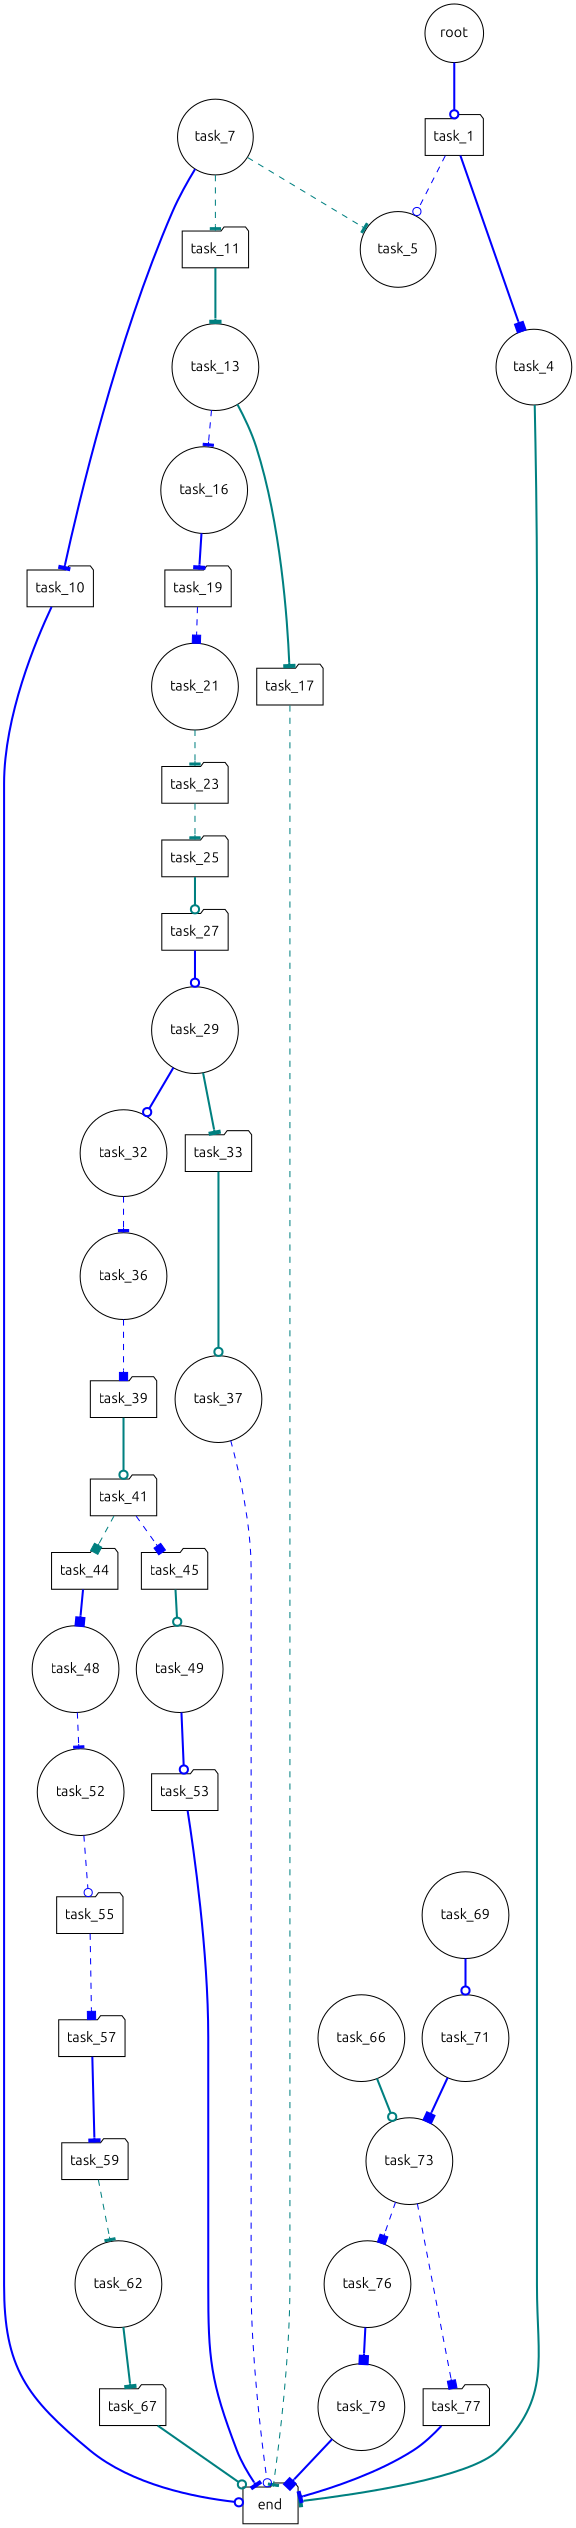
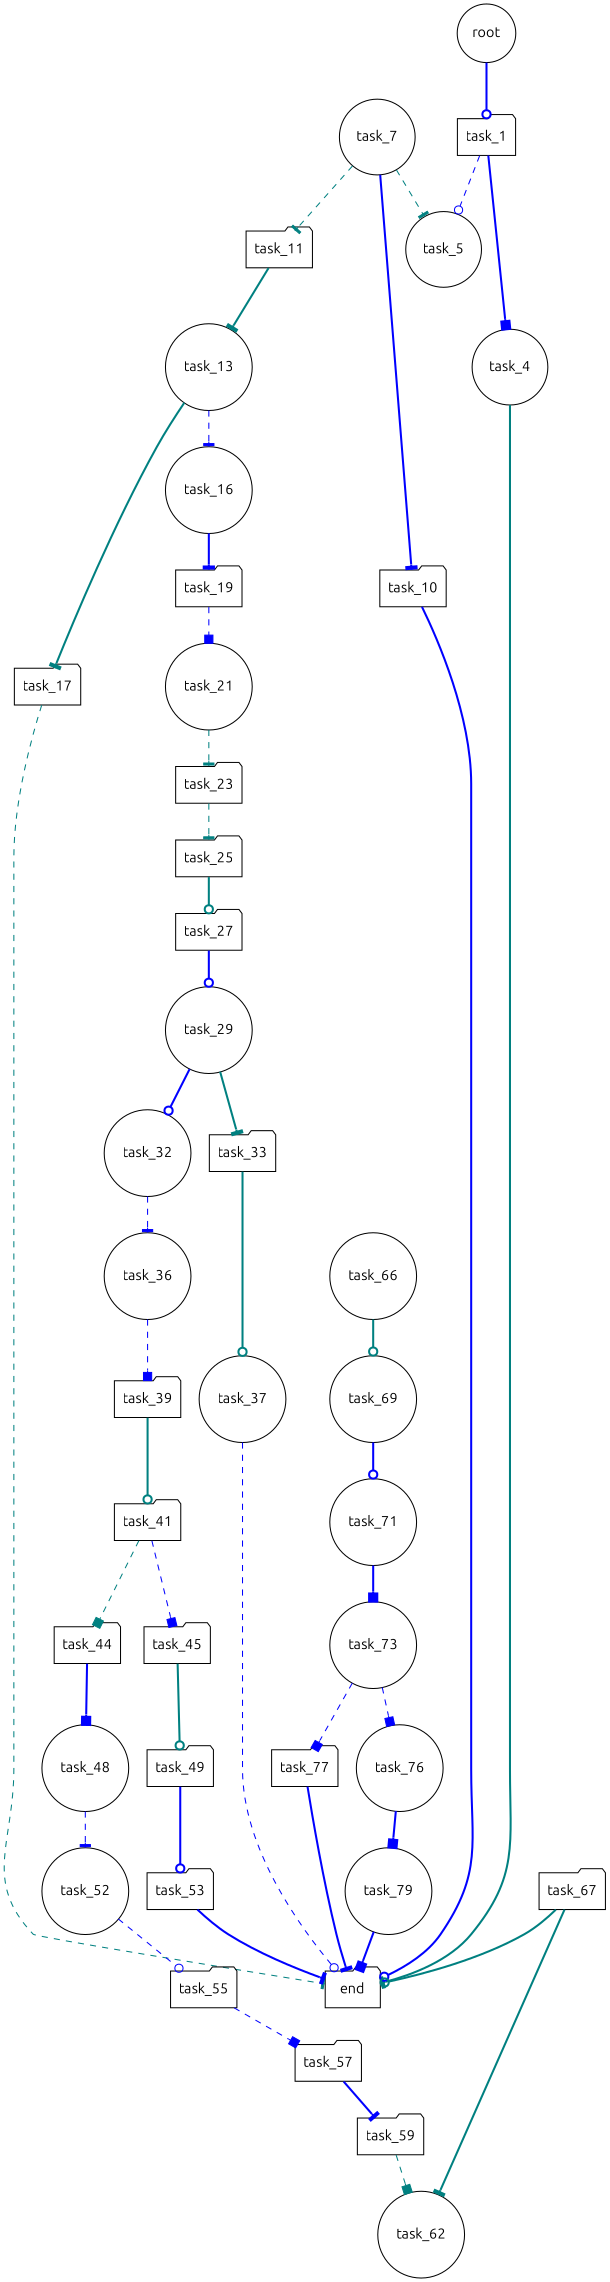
(180, 1669) -> (180, 1768)
(384, 2096) -> (373, 1333)
(104, 2208) -> (401, 2169)
(127, 2355) -> (503, 2050)
